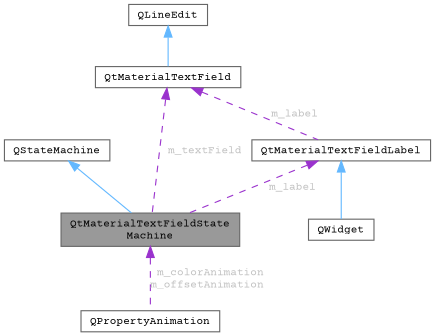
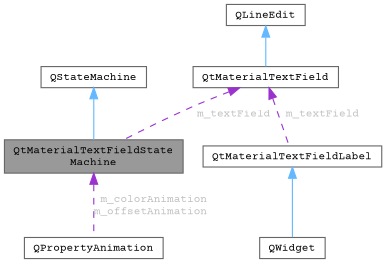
(292, 114) -> (320, 114)
(248, 189) -> none
